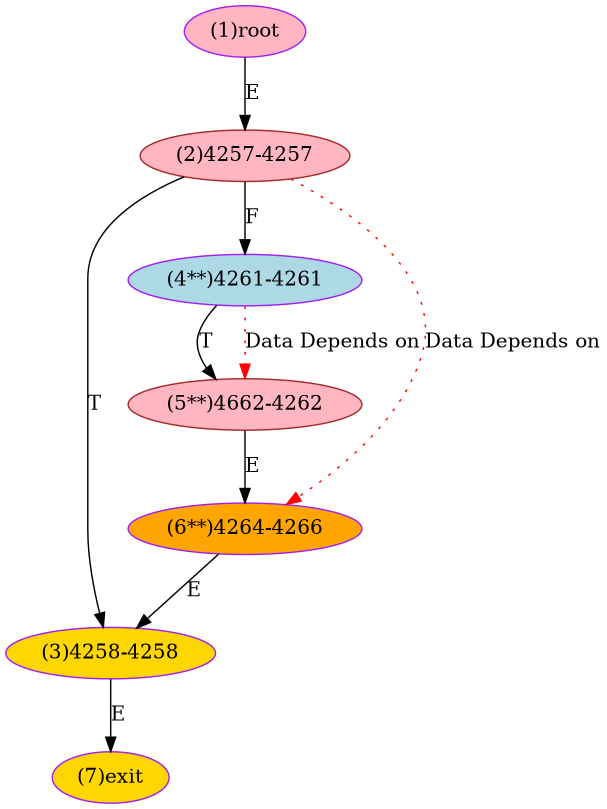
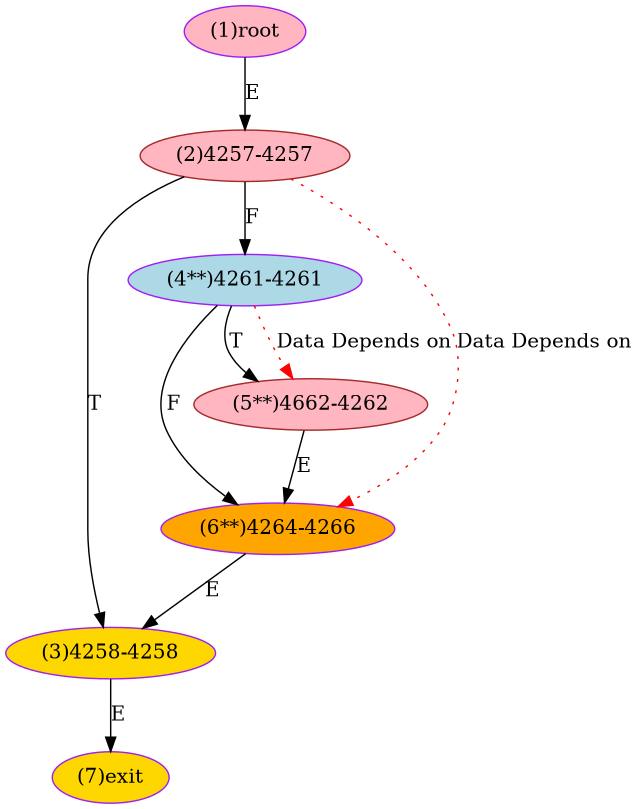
none -> (161, 404)
